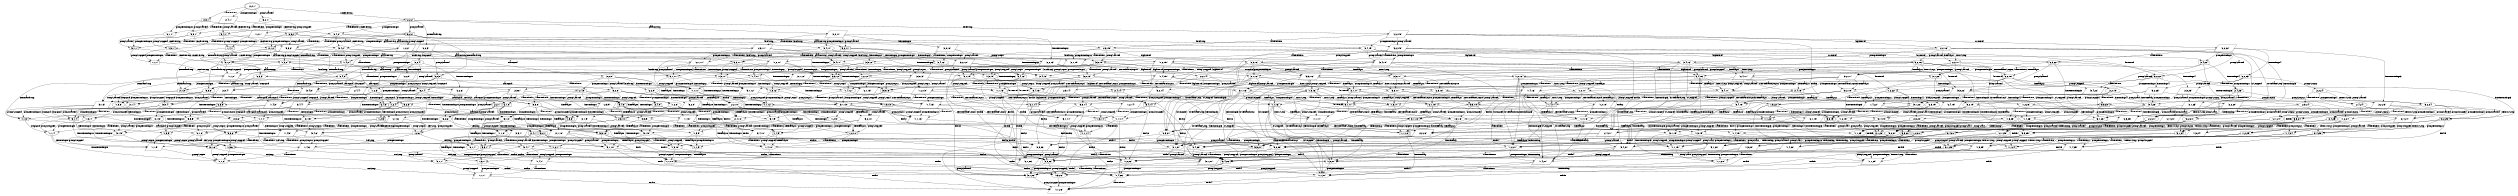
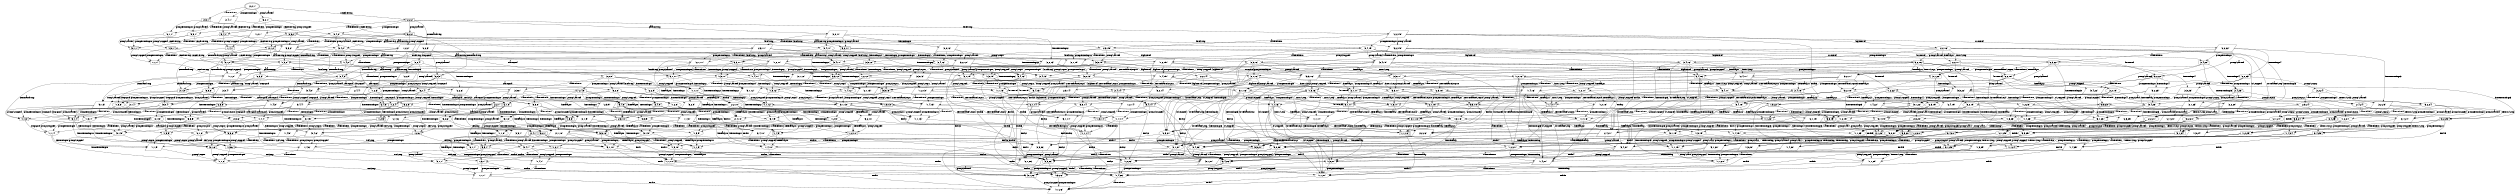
(347, 112) -> (429, 112)
(388, 126) -> (388, 126)
